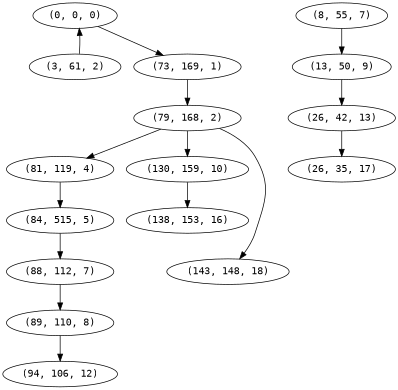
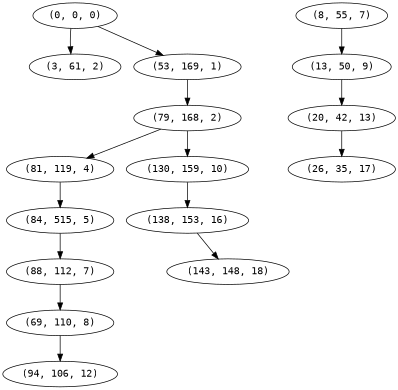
(80, 45) -> (70, 38)
(187, 67) -> (187, 67)
(342, 118) -> (342, 118)
(265, 183) -> (205, 243)
(60, 323) -> (60, 323)
